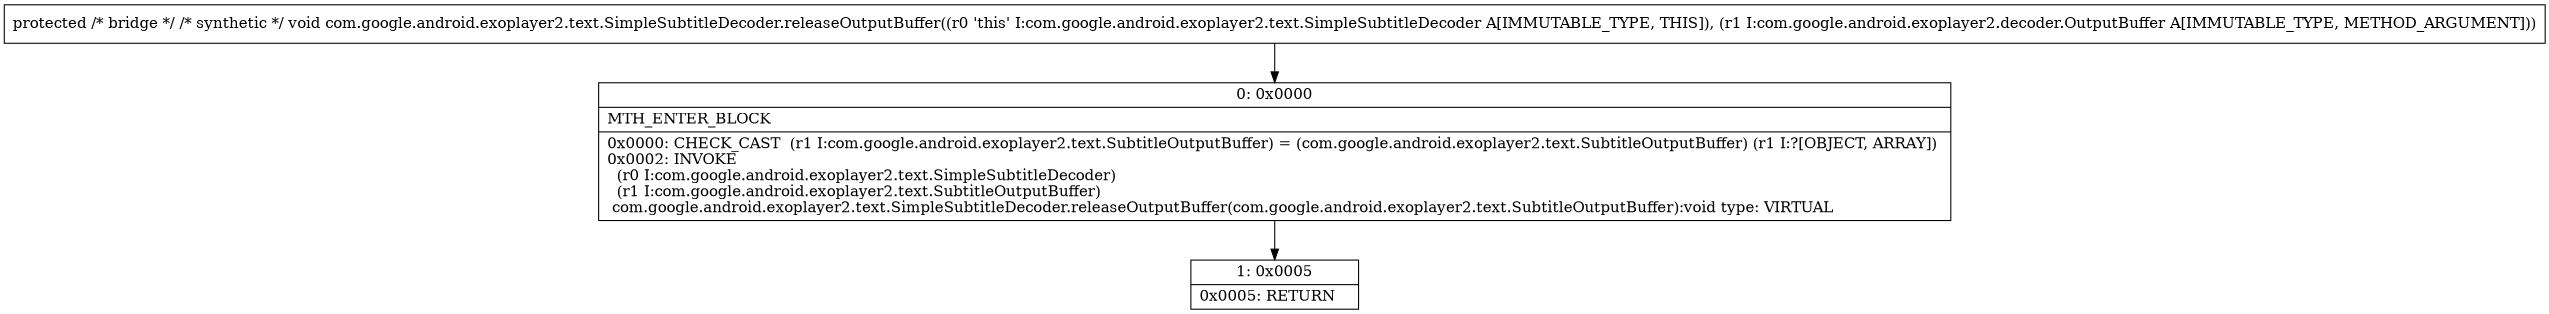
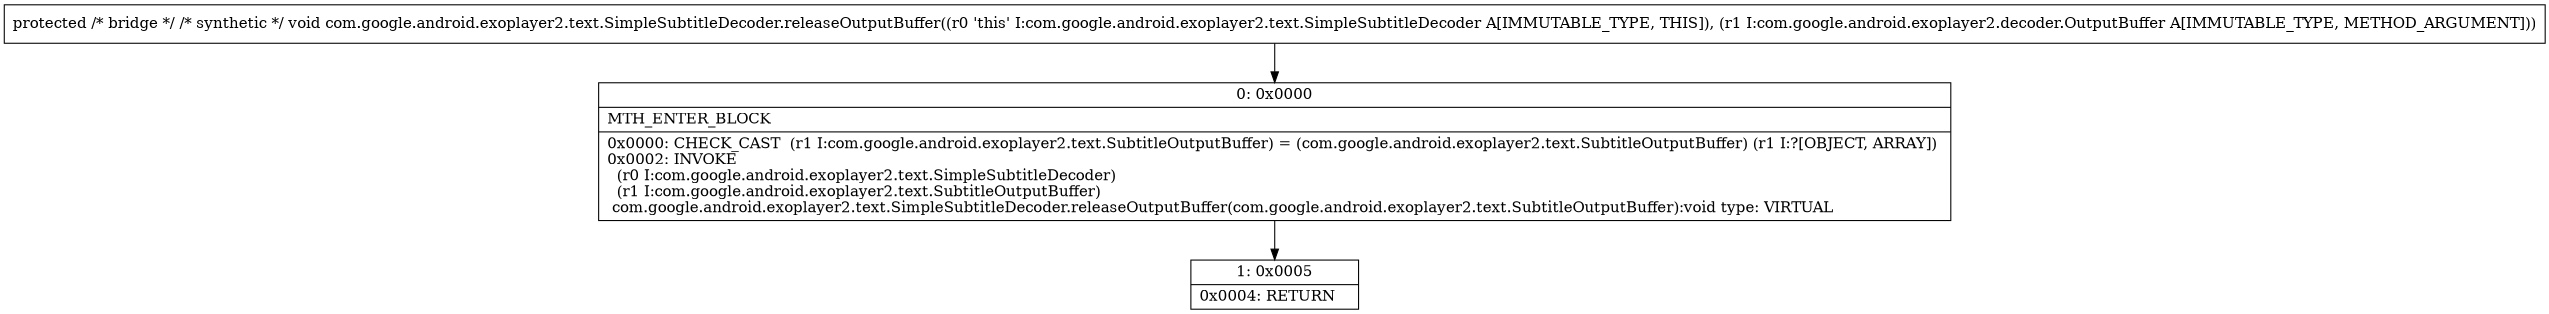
(1275, 296) -> (1275, 296)
